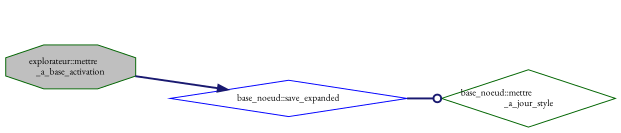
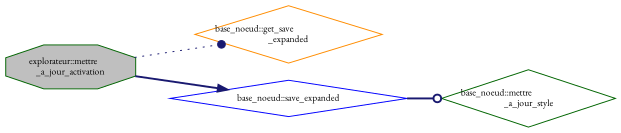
none -> (289, 34)
(71, 67) -> (71, 67)
